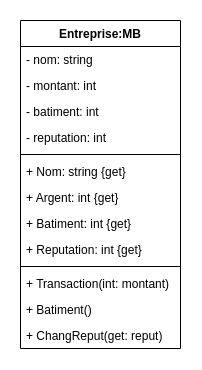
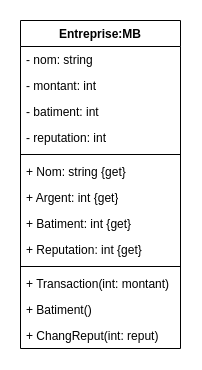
(102, 344) -> (101, 337)
